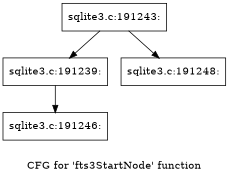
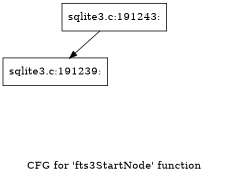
(173, 72) -> none
(55, 126) -> none
